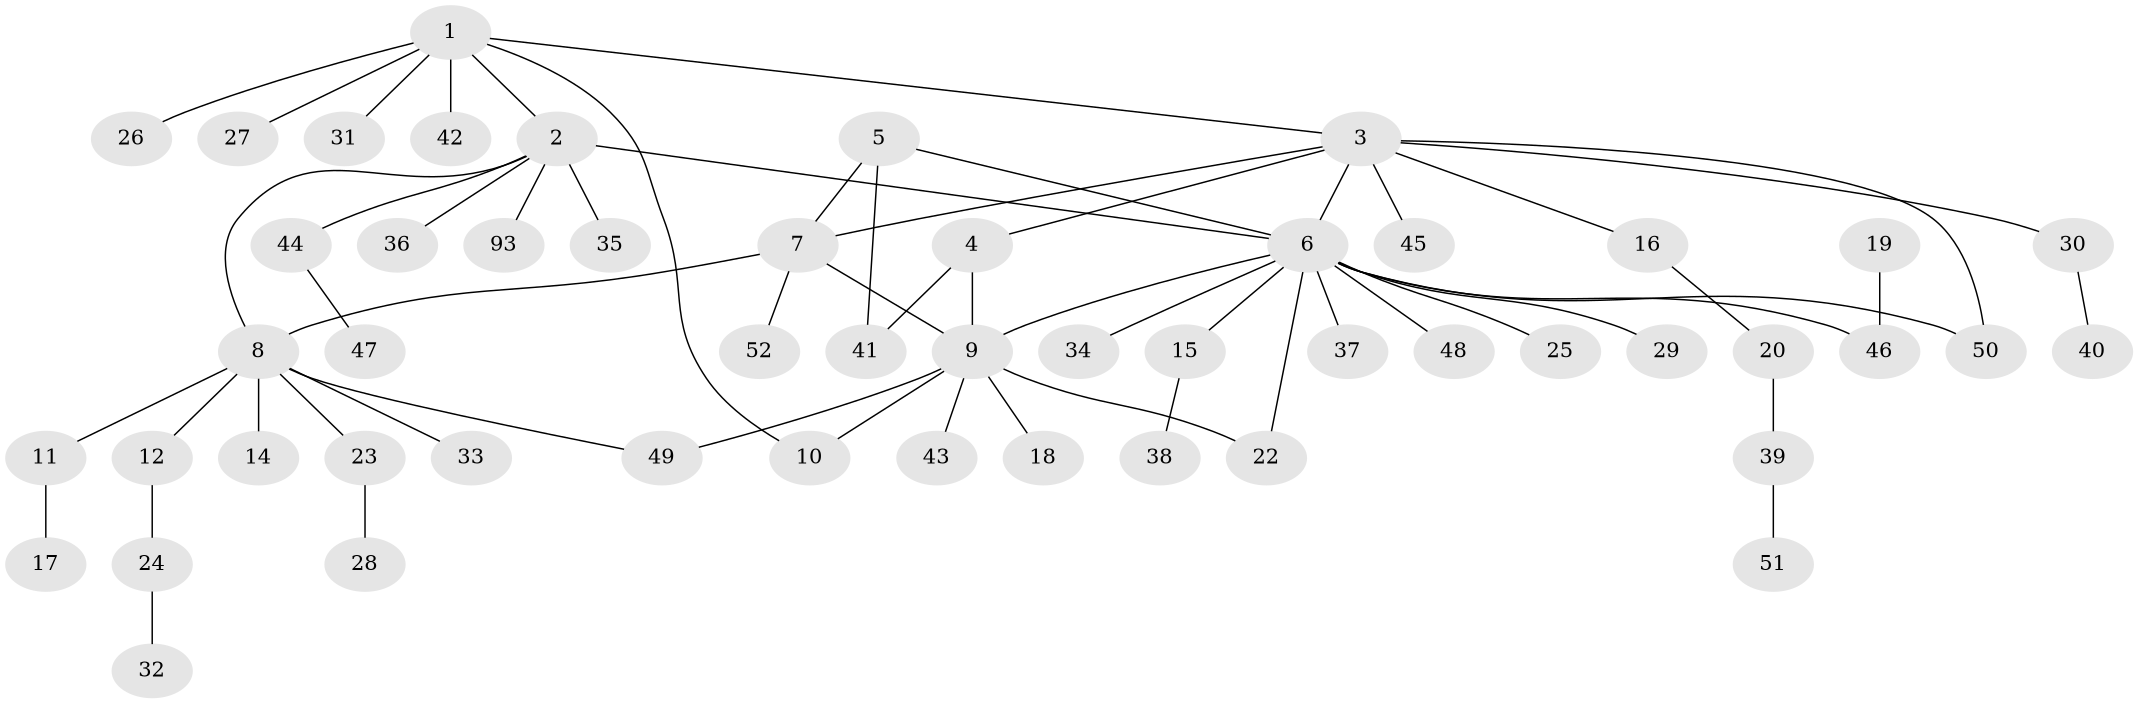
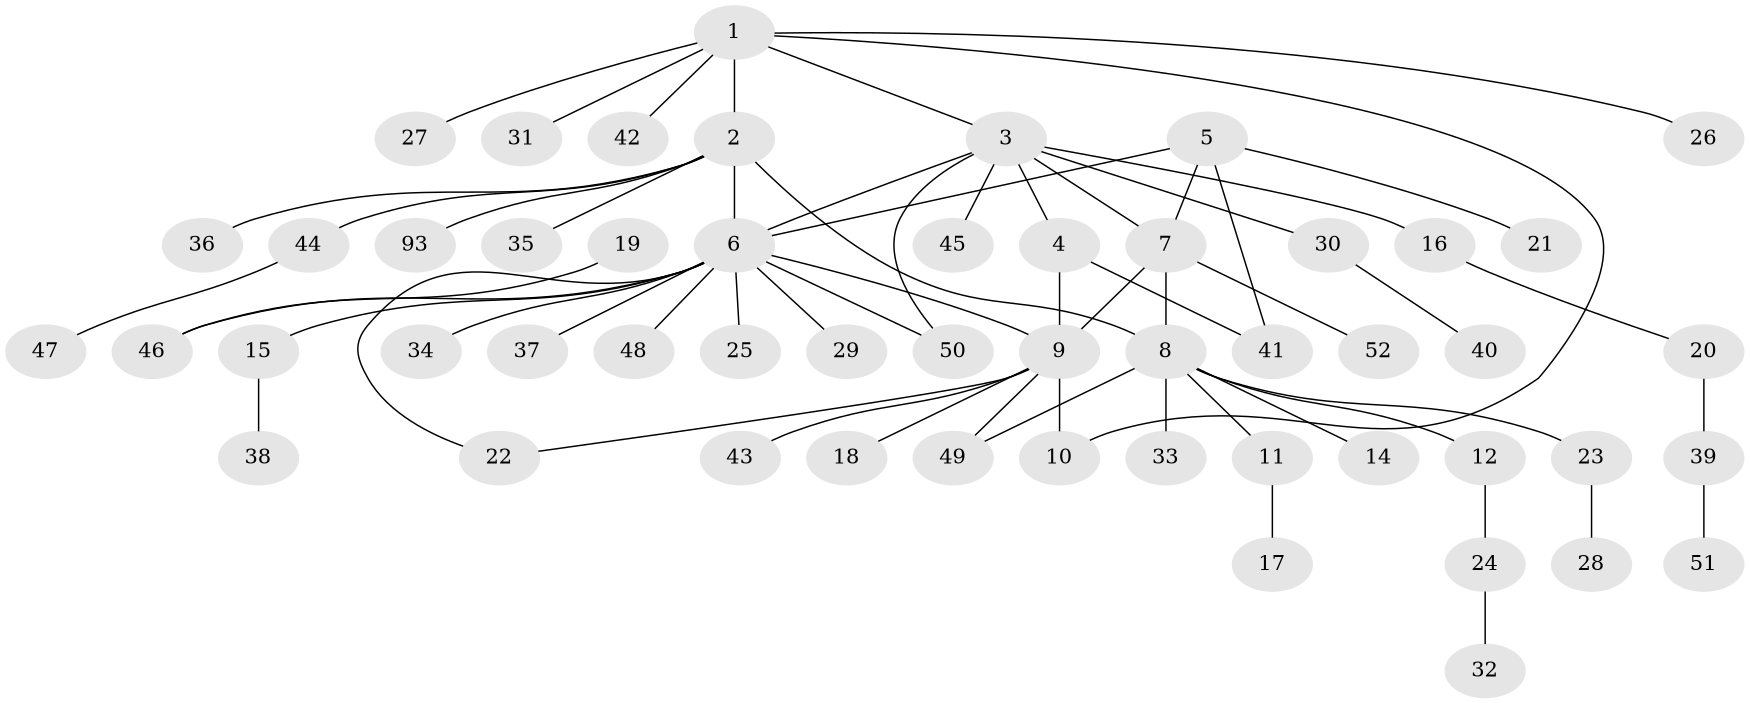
none -> (1541, 245)
